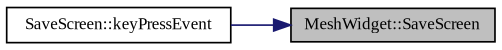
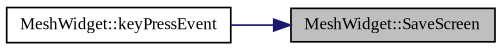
(119, 25) -> (119, 25)
